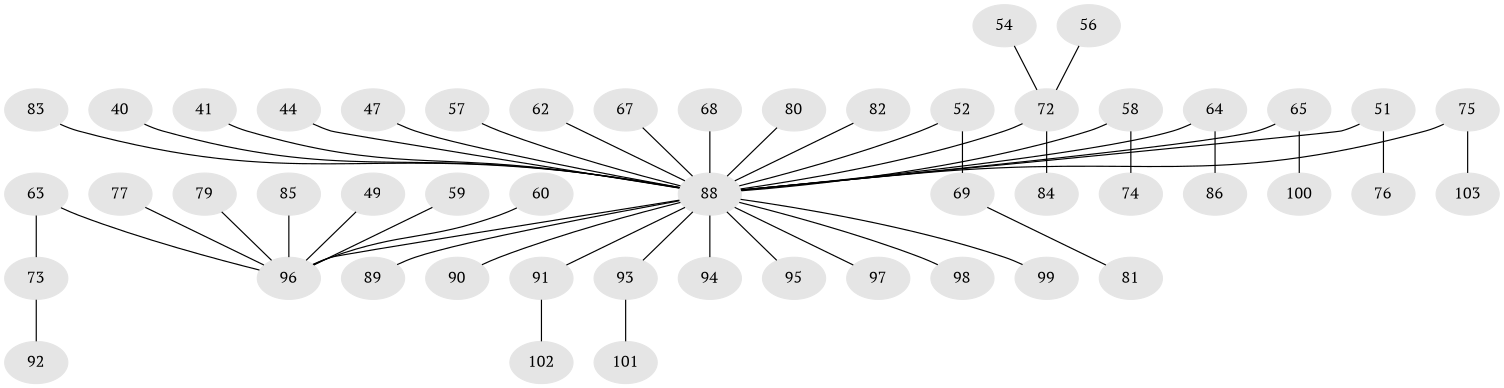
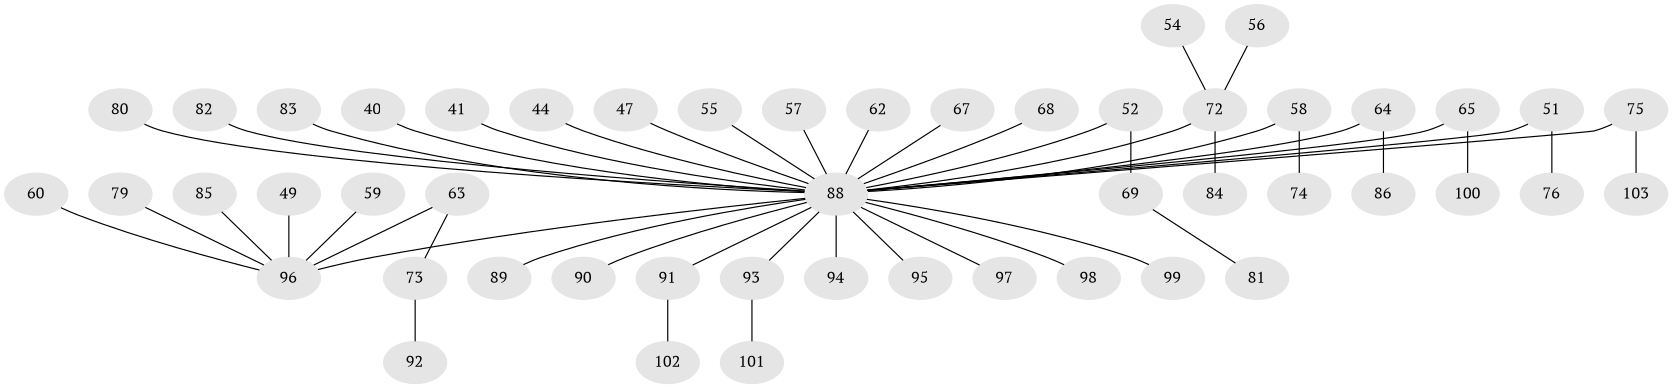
none -> (710, 110)
(120, 194) -> none
